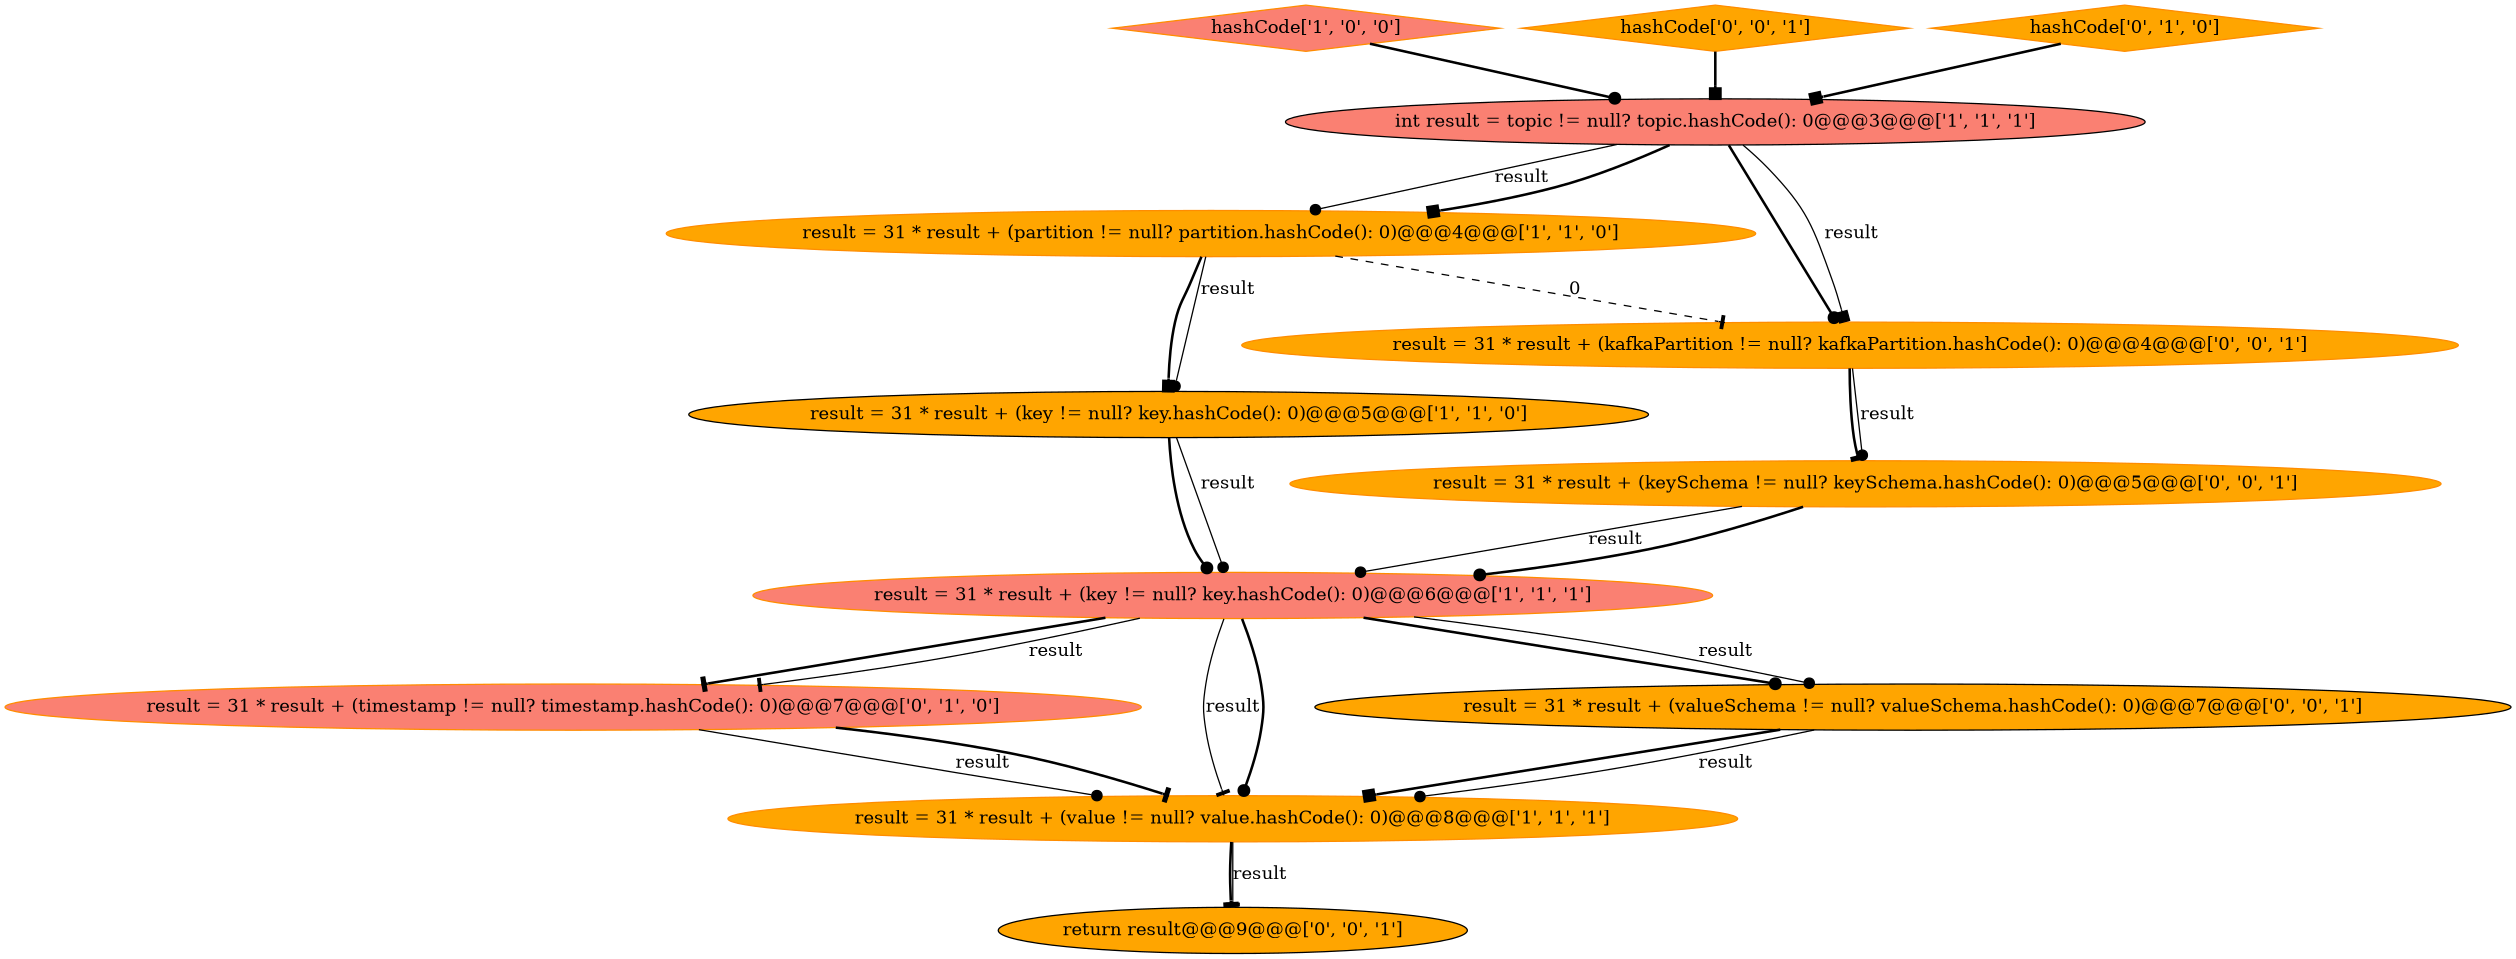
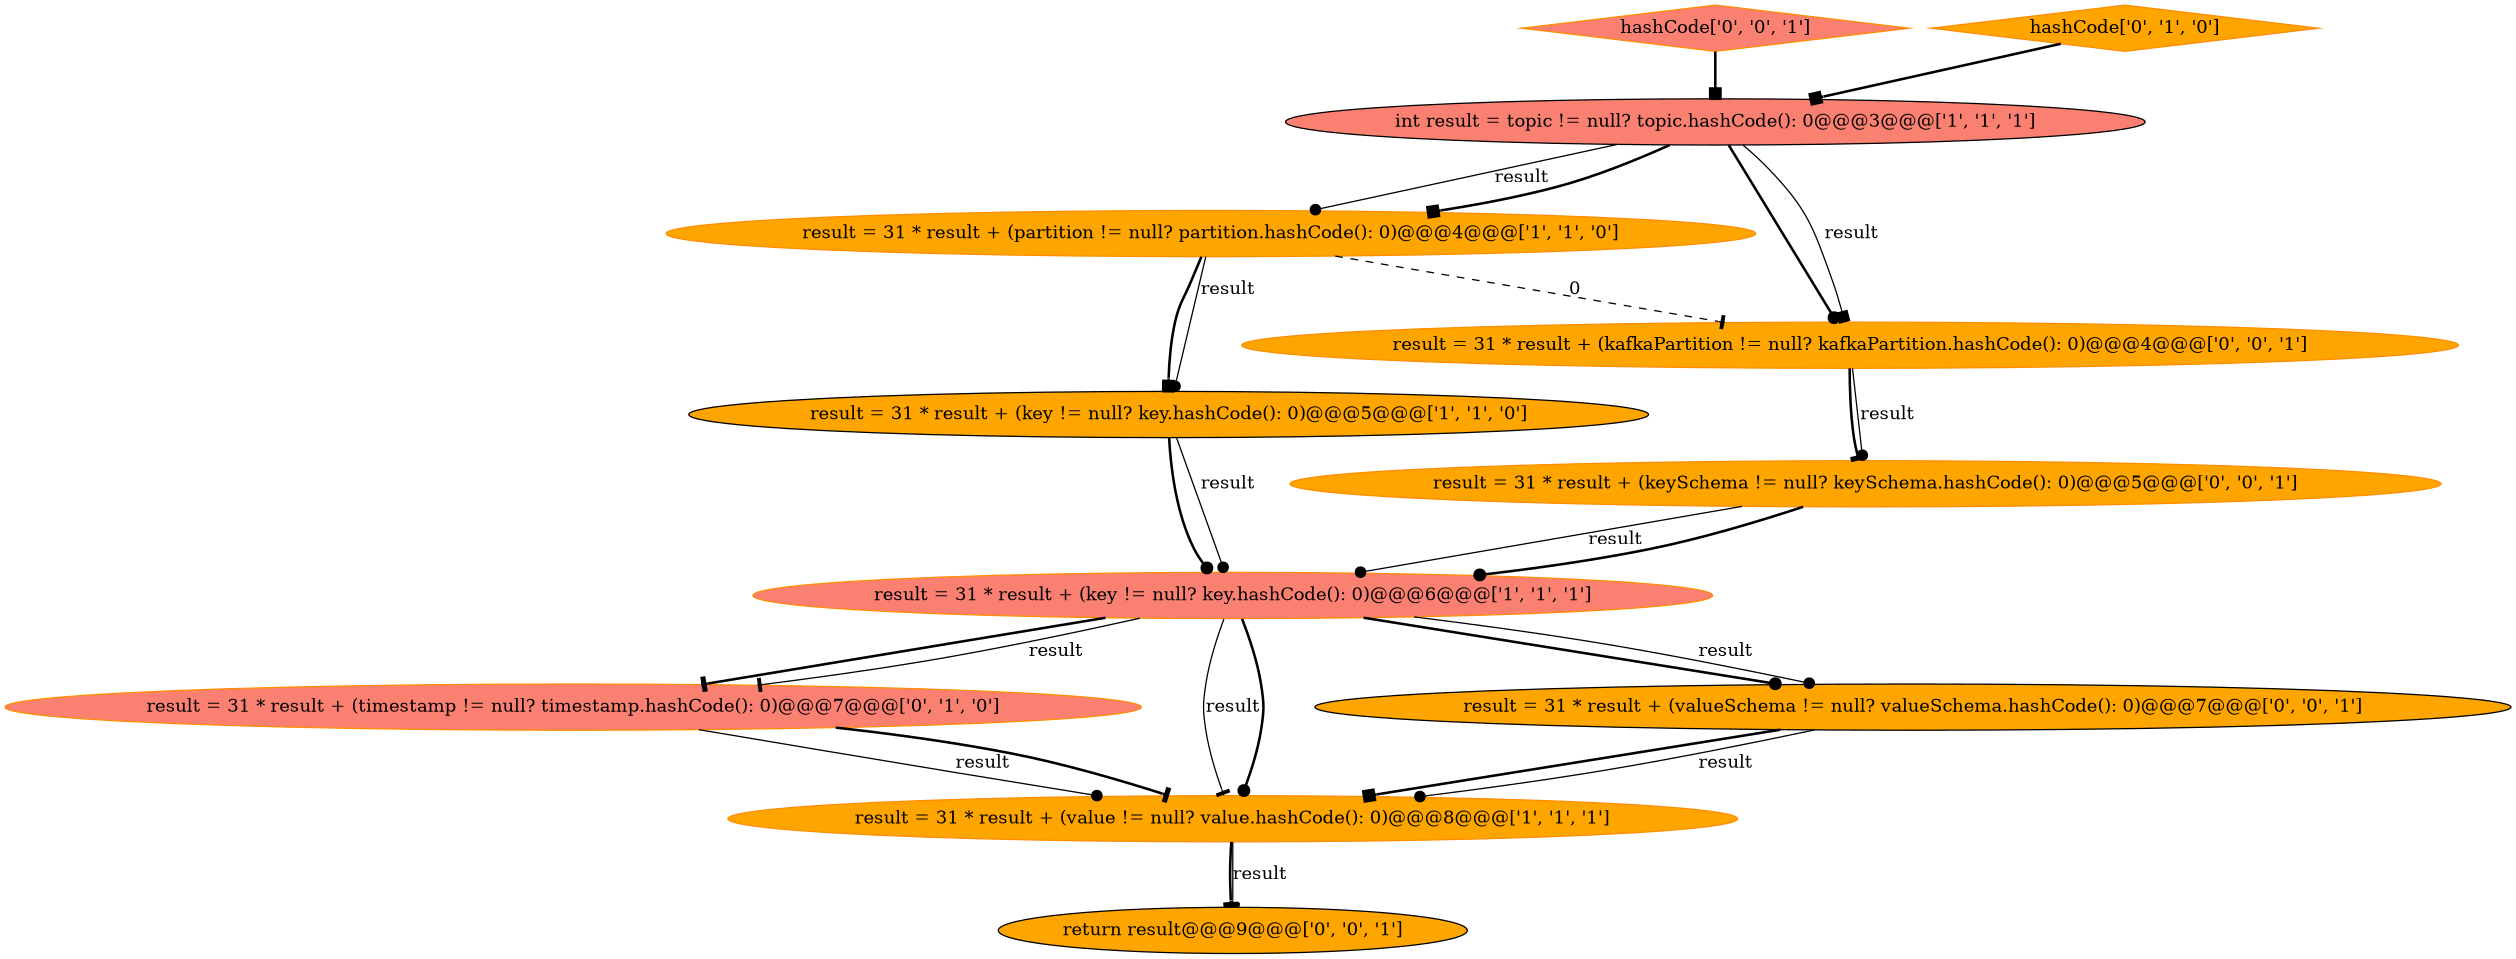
(1306, 28) -> none
(1715, 28) -> (1715, 28)
